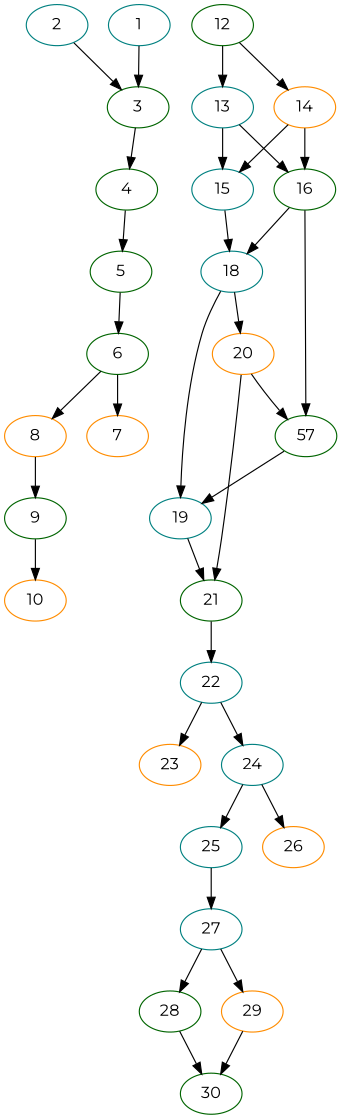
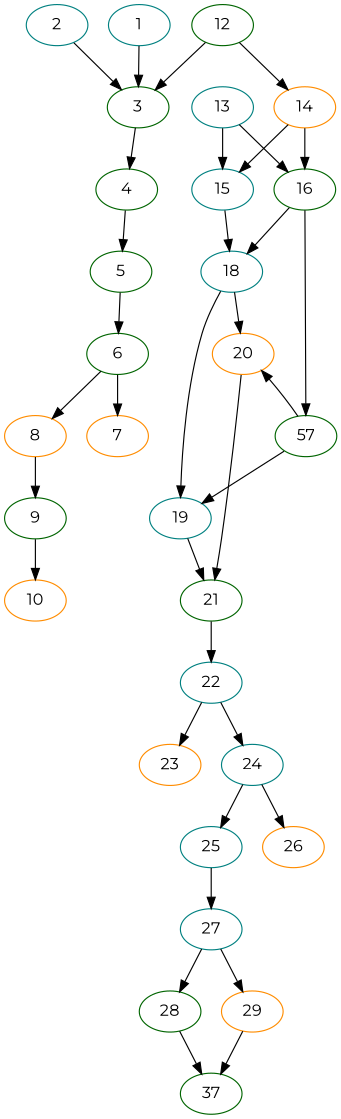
(223, 61) -> (185, 62)
(265, 393) -> (284, 397)
(211, 1094) -> (211, 1094)
